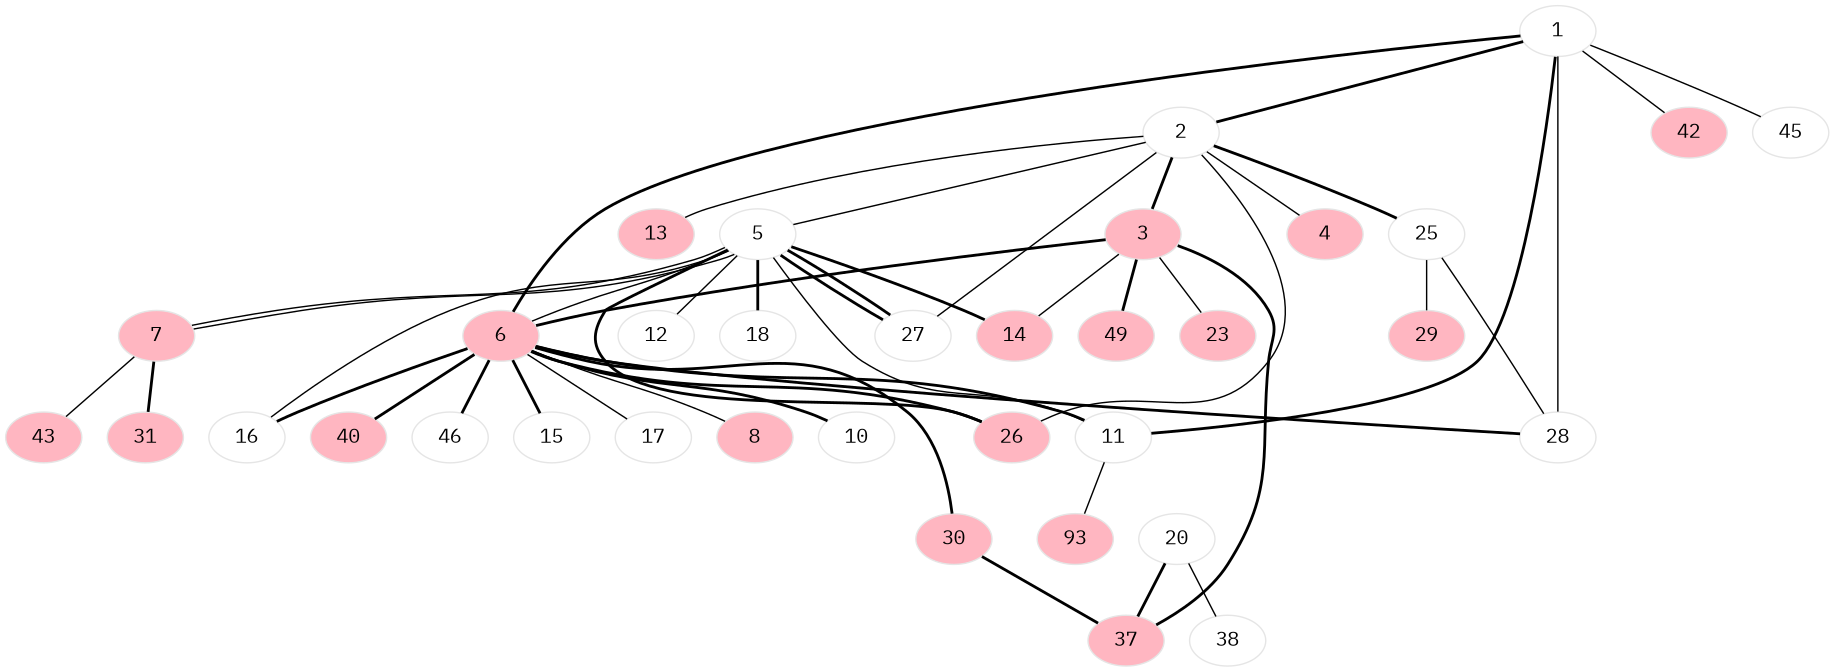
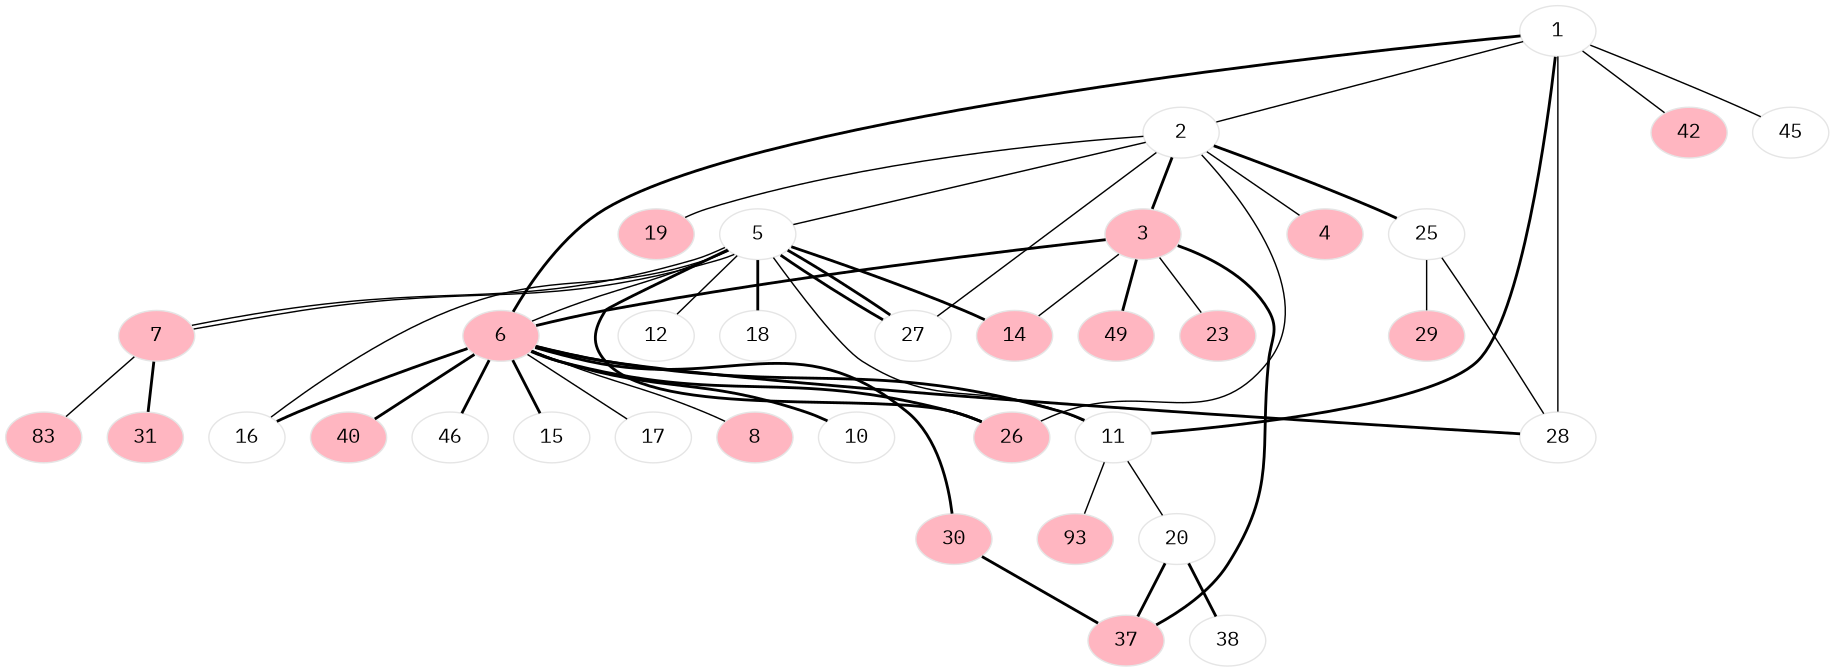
(1370, 82) -> (1370, 82)
(656, 234) -> (656, 234)
(44, 437) -> (44, 437)
none -> (1145, 488)
(1199, 583) -> (1199, 583)
